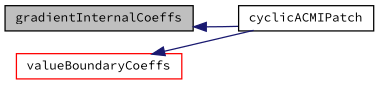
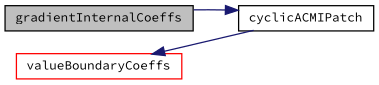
(222, 27) -> (209, 10)
